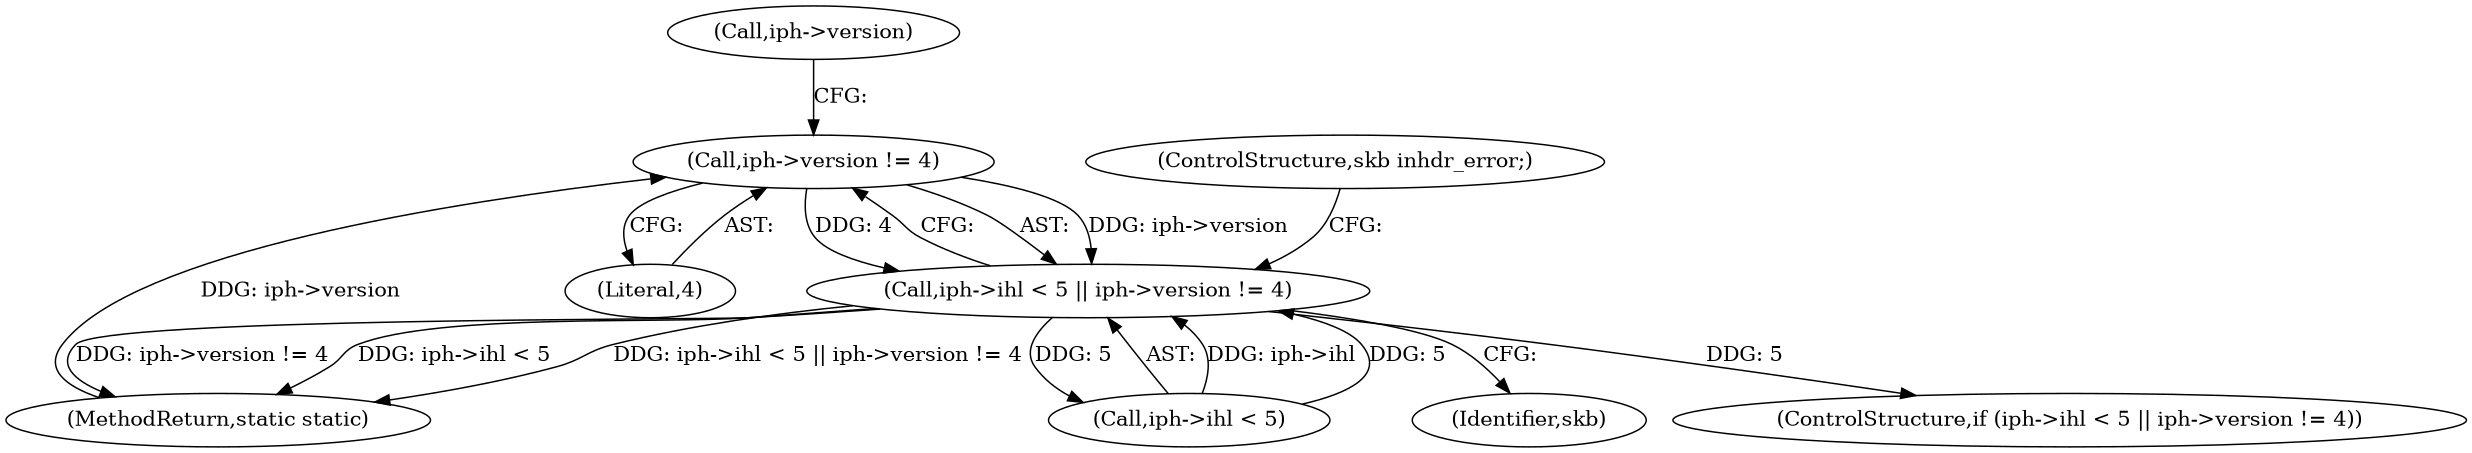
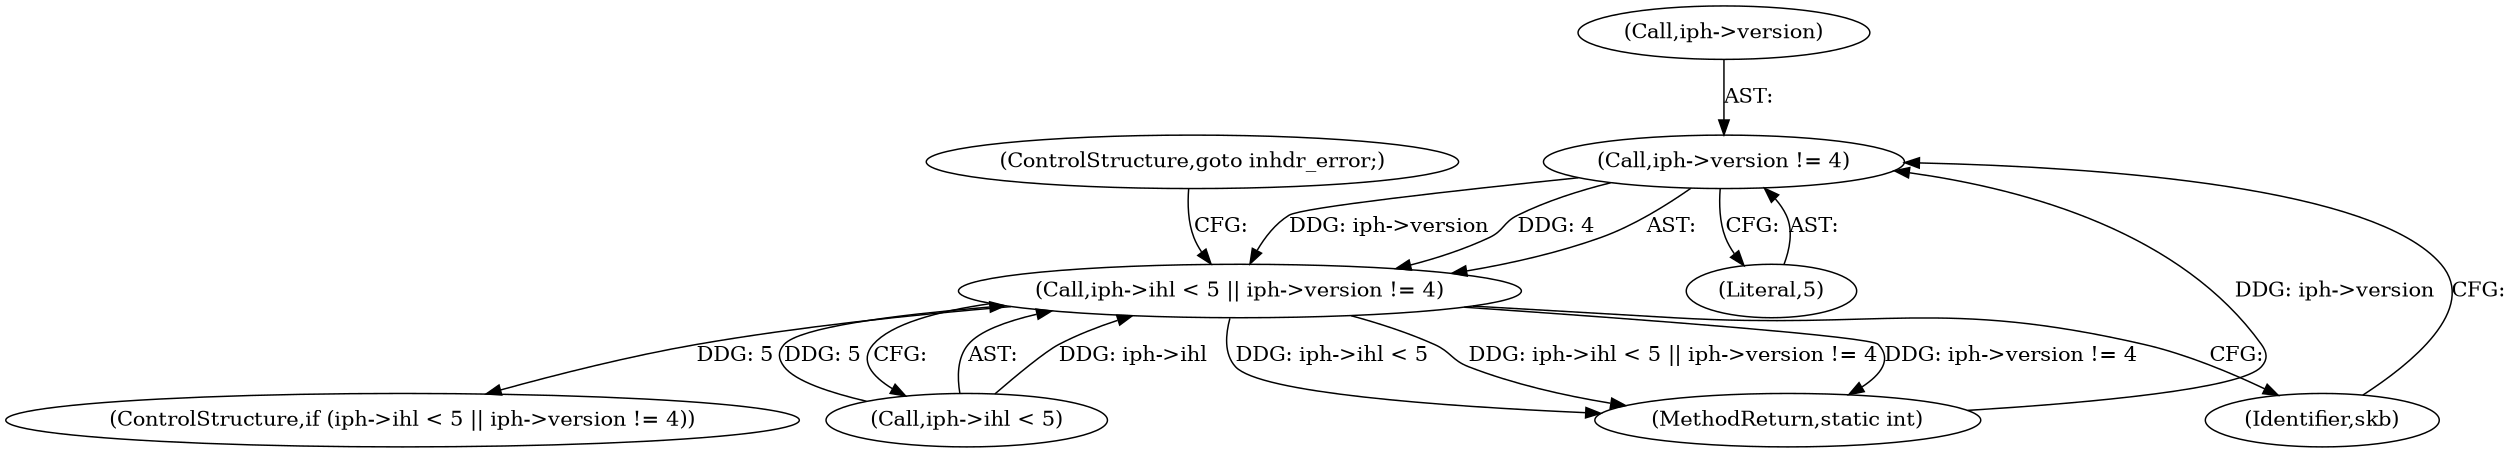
(844, 97) -> (1752, 97)
(1345, 162) -> (1192, 162)
(924, 239) -> (2273, 195)
(650, 291) -> (1771, 291)
(1073, 356) -> (904, 356)
(218, 420) -> (1788, 420)
